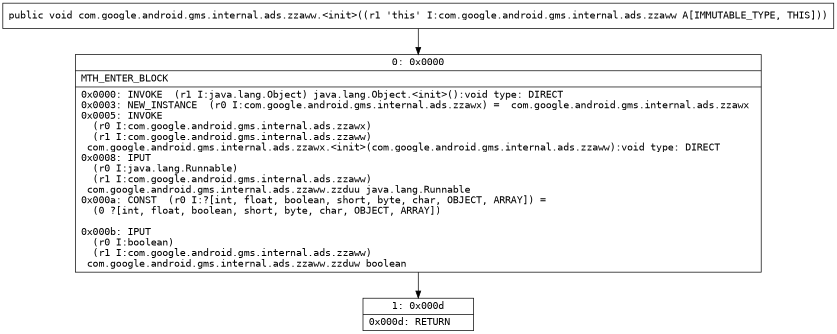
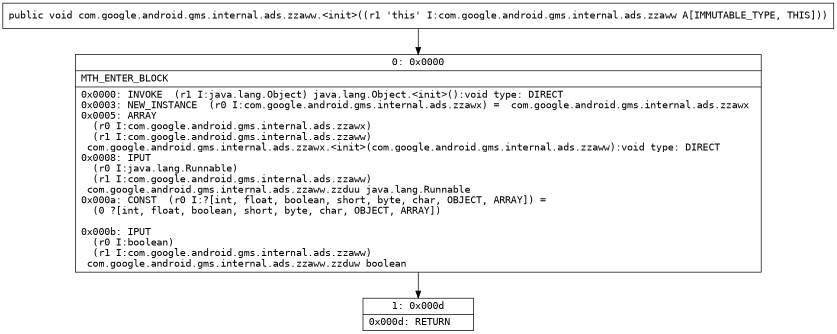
(128, 116) -> (125, 116)
